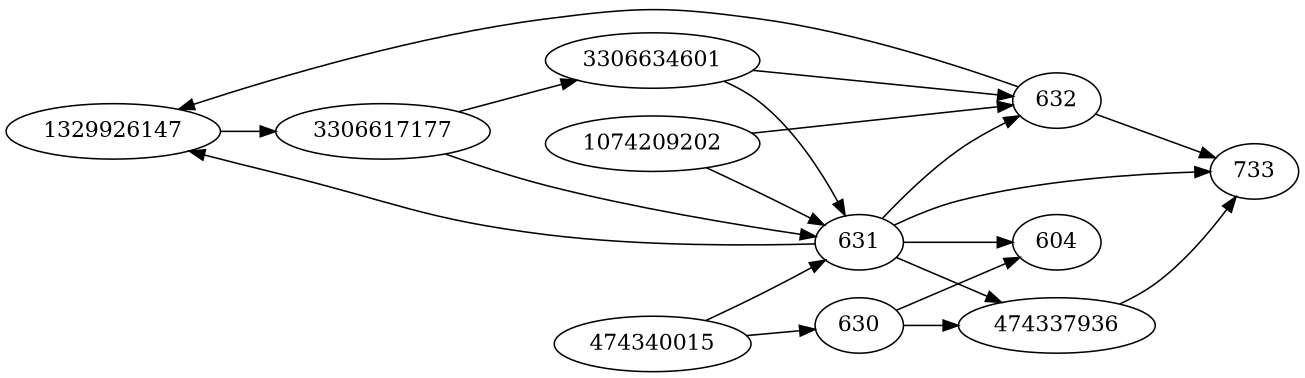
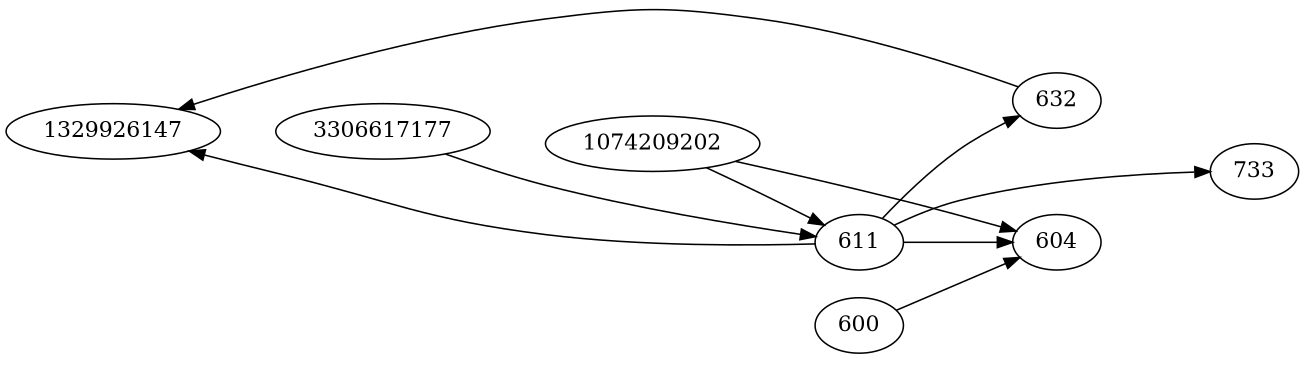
(653, 61) -> none
(875, 120) -> (869, 192)
(240, 131) -> none
(1148, 133) -> none
(859, 242) -> (859, 242)
(859, 325) -> (859, 325)
(1057, 325) -> none
(653, 344) -> none
